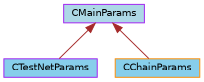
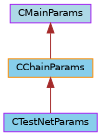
(74, 44) -> (51, 100)
